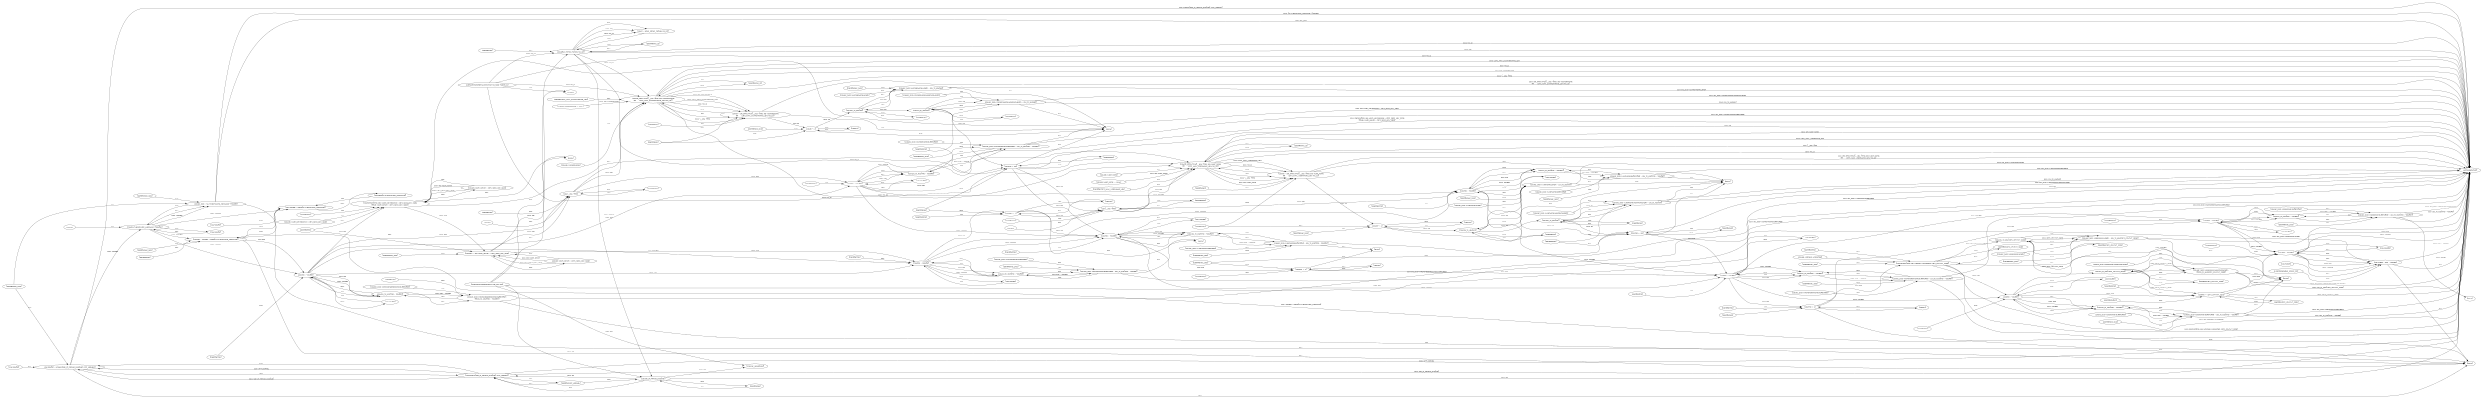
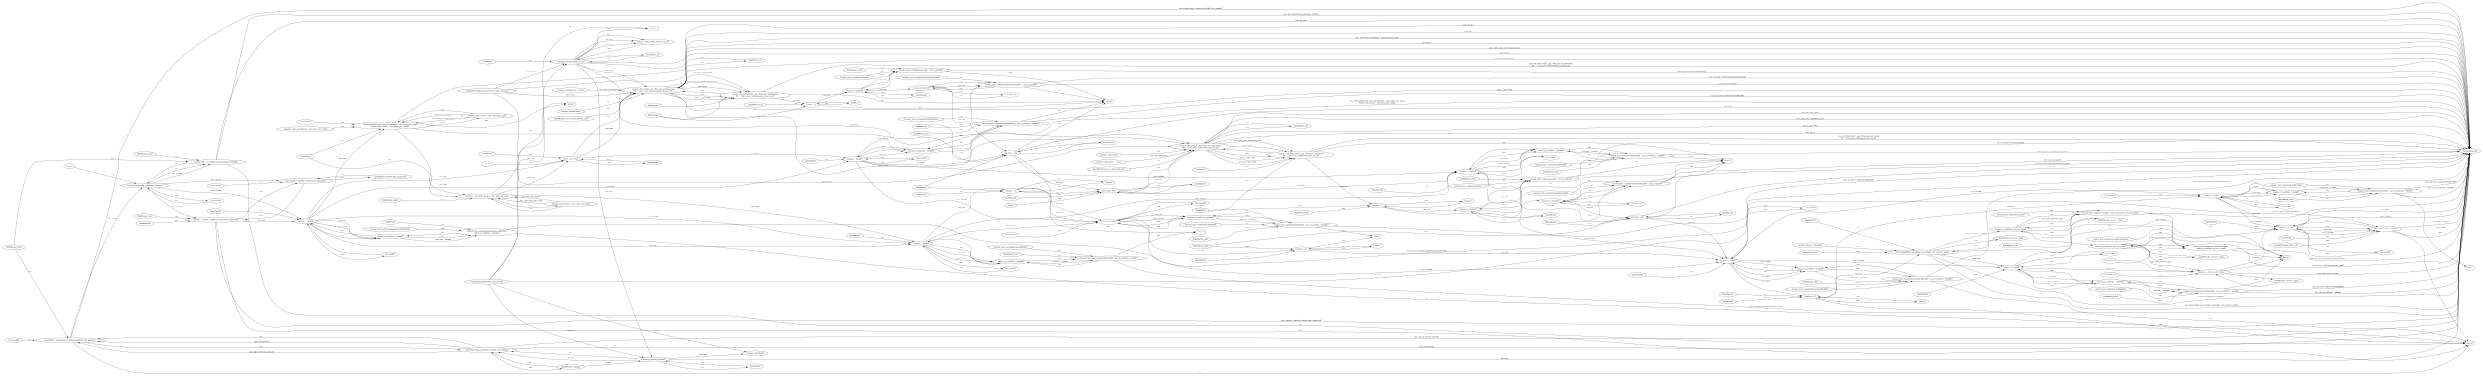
(533, 90) -> (604, 31)
